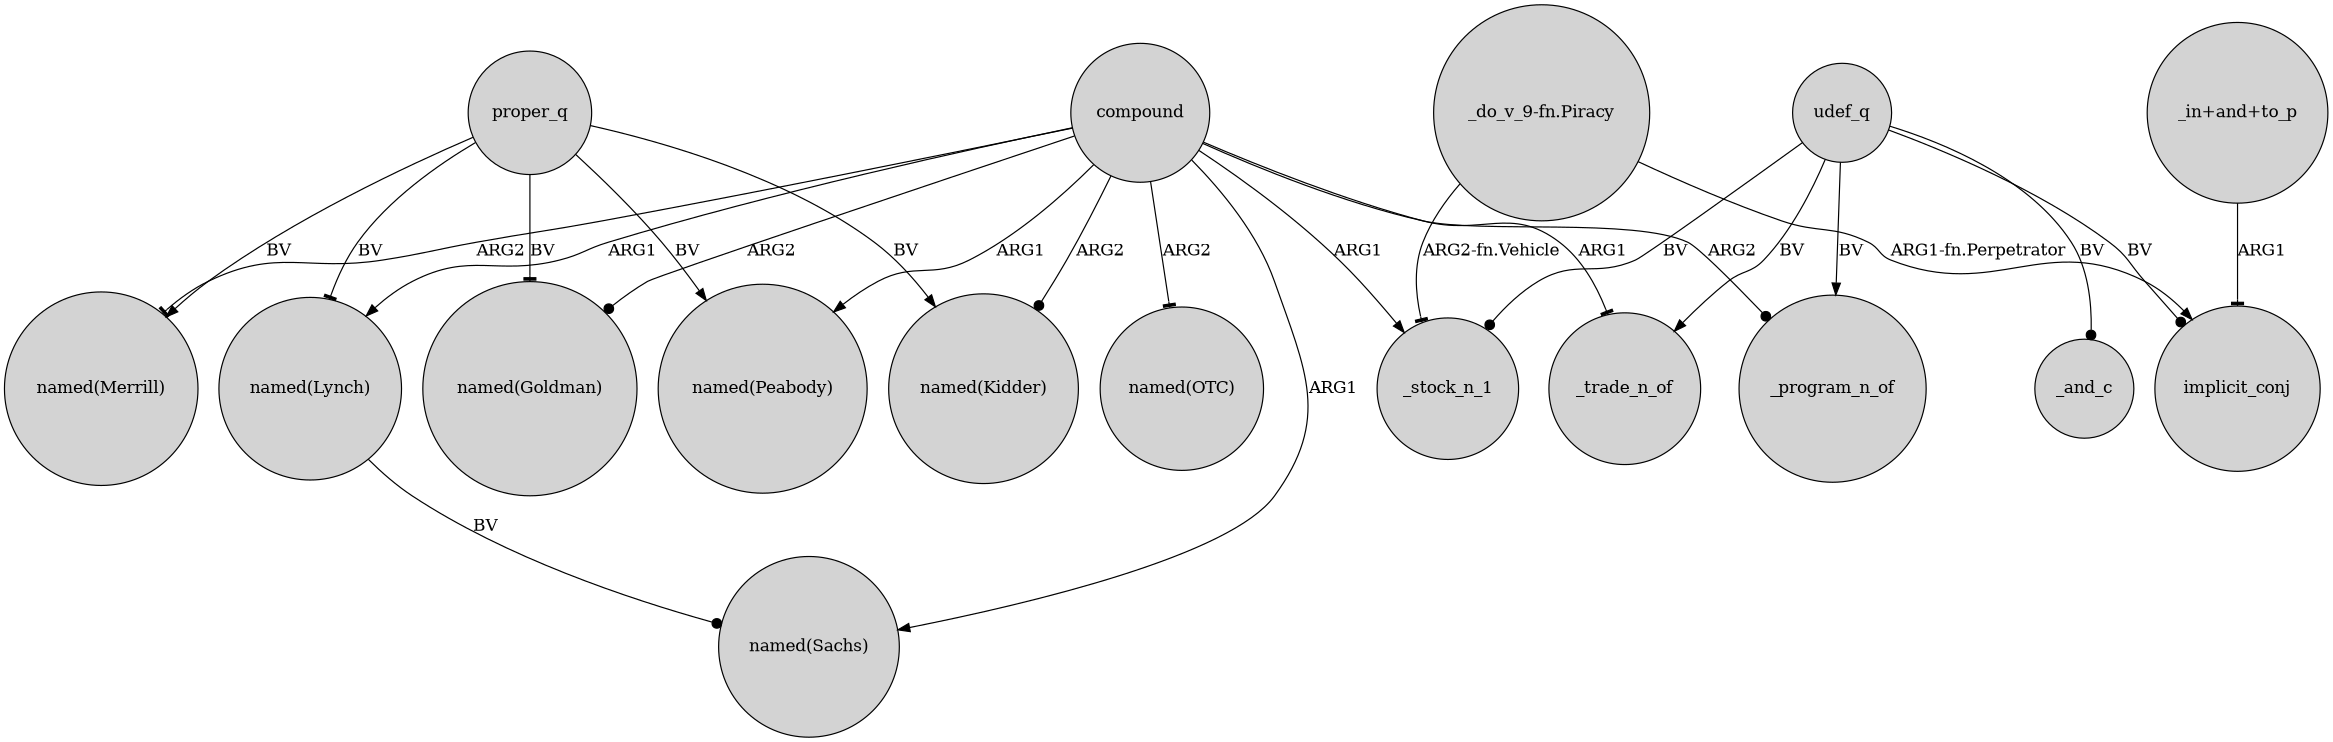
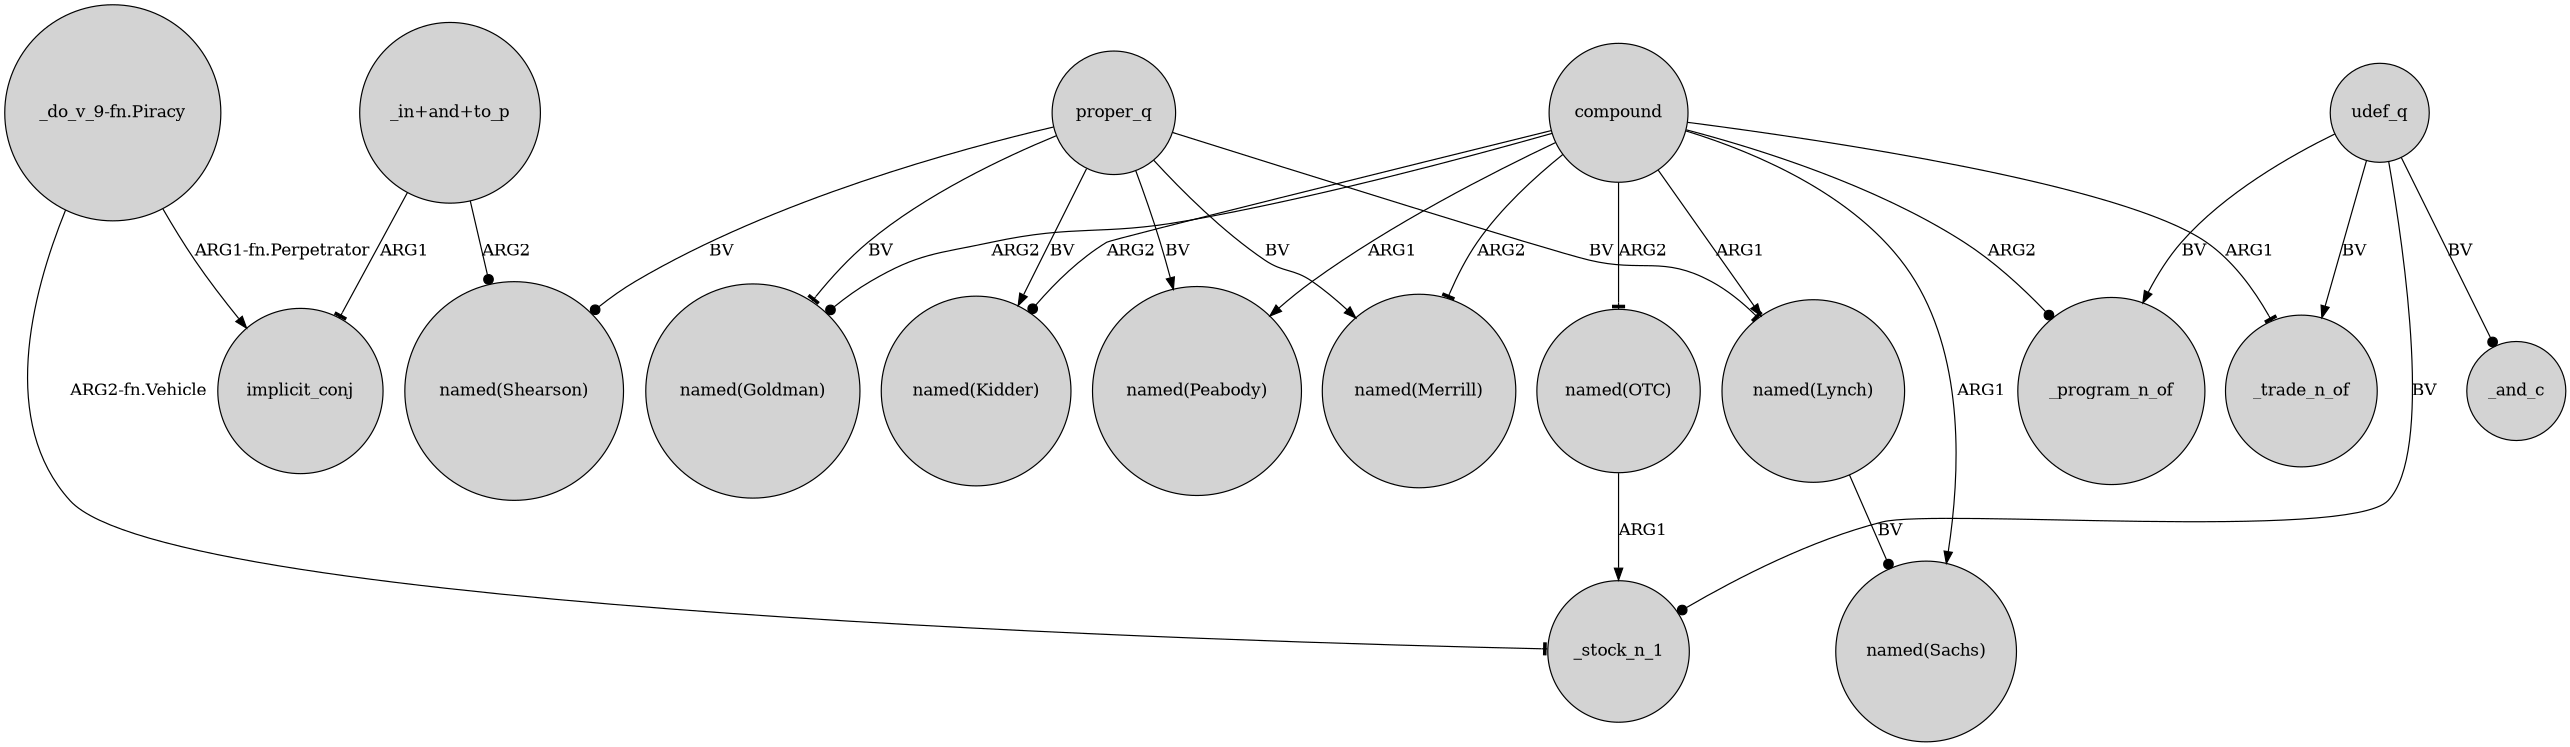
(2048, 203) -> none
(1305, 229) -> (1619, 520)
none -> (514, 391)
